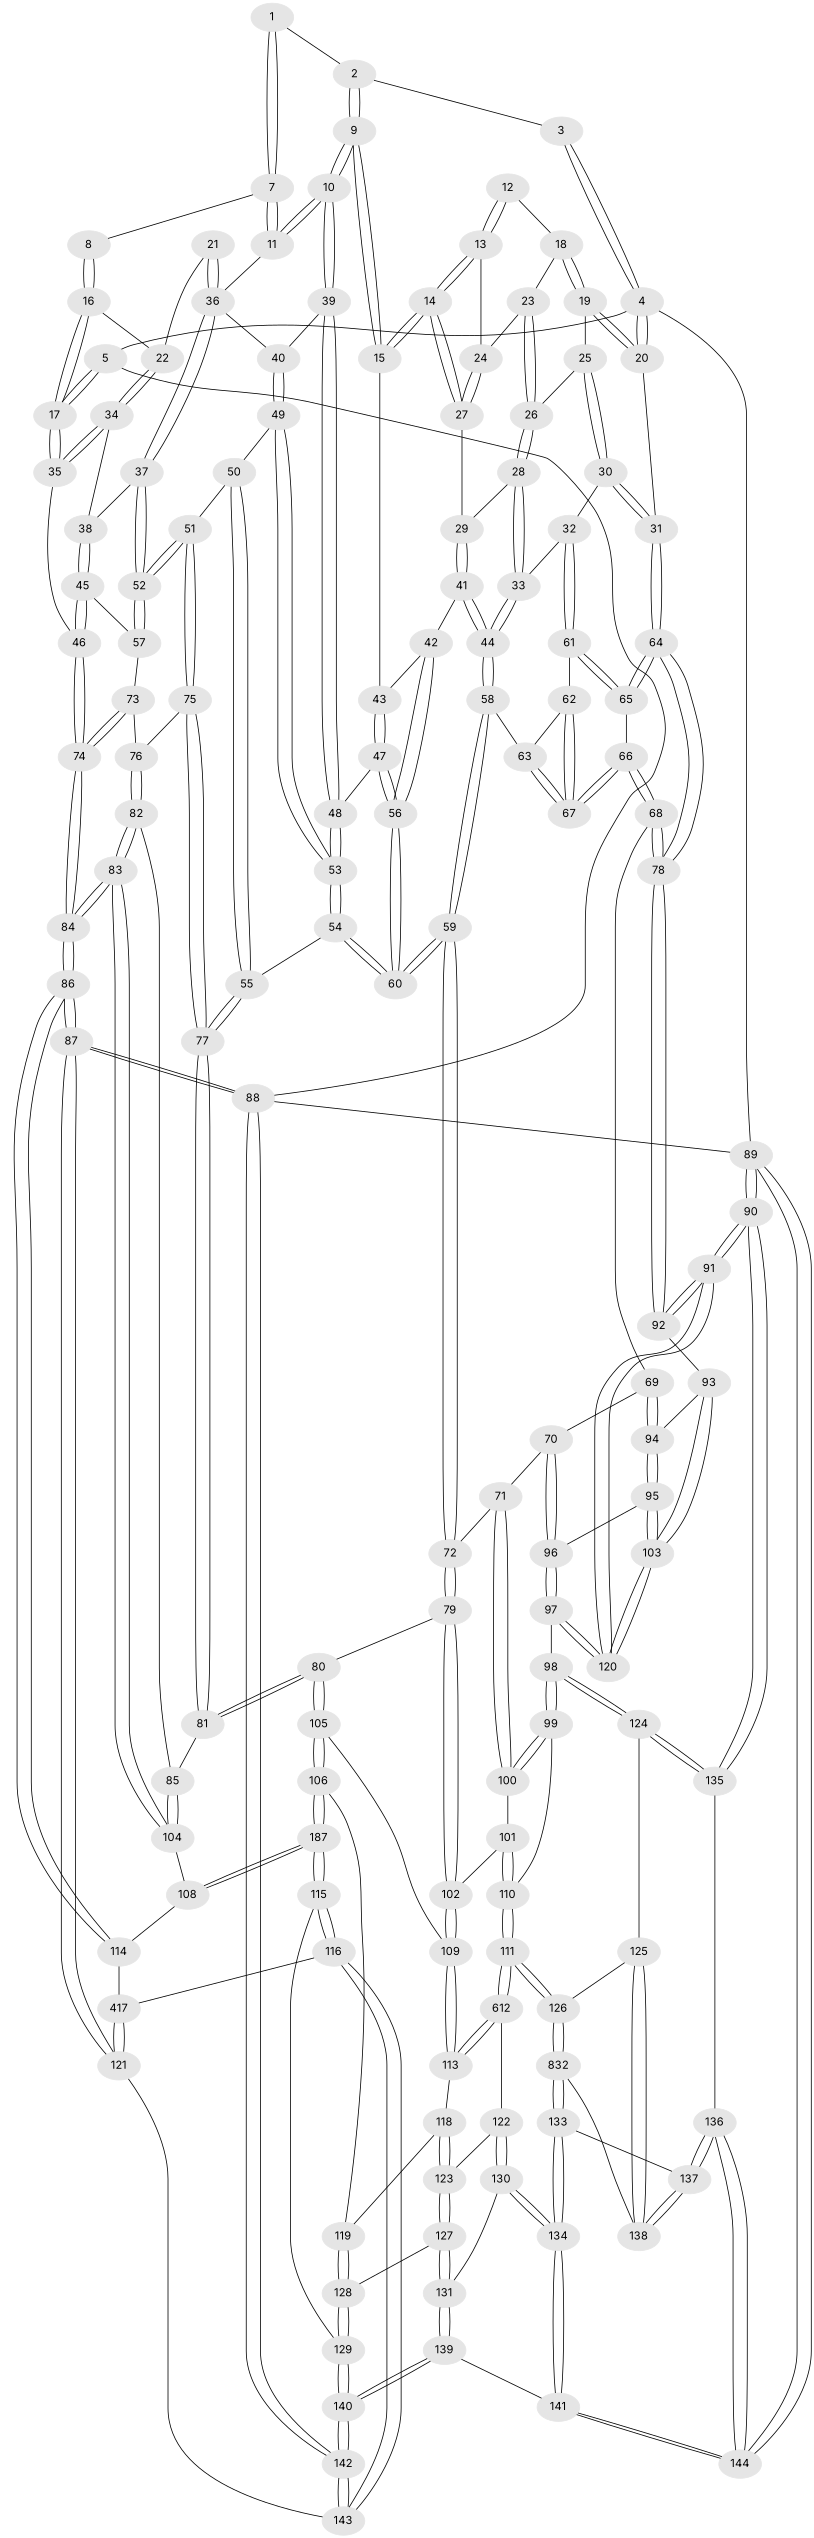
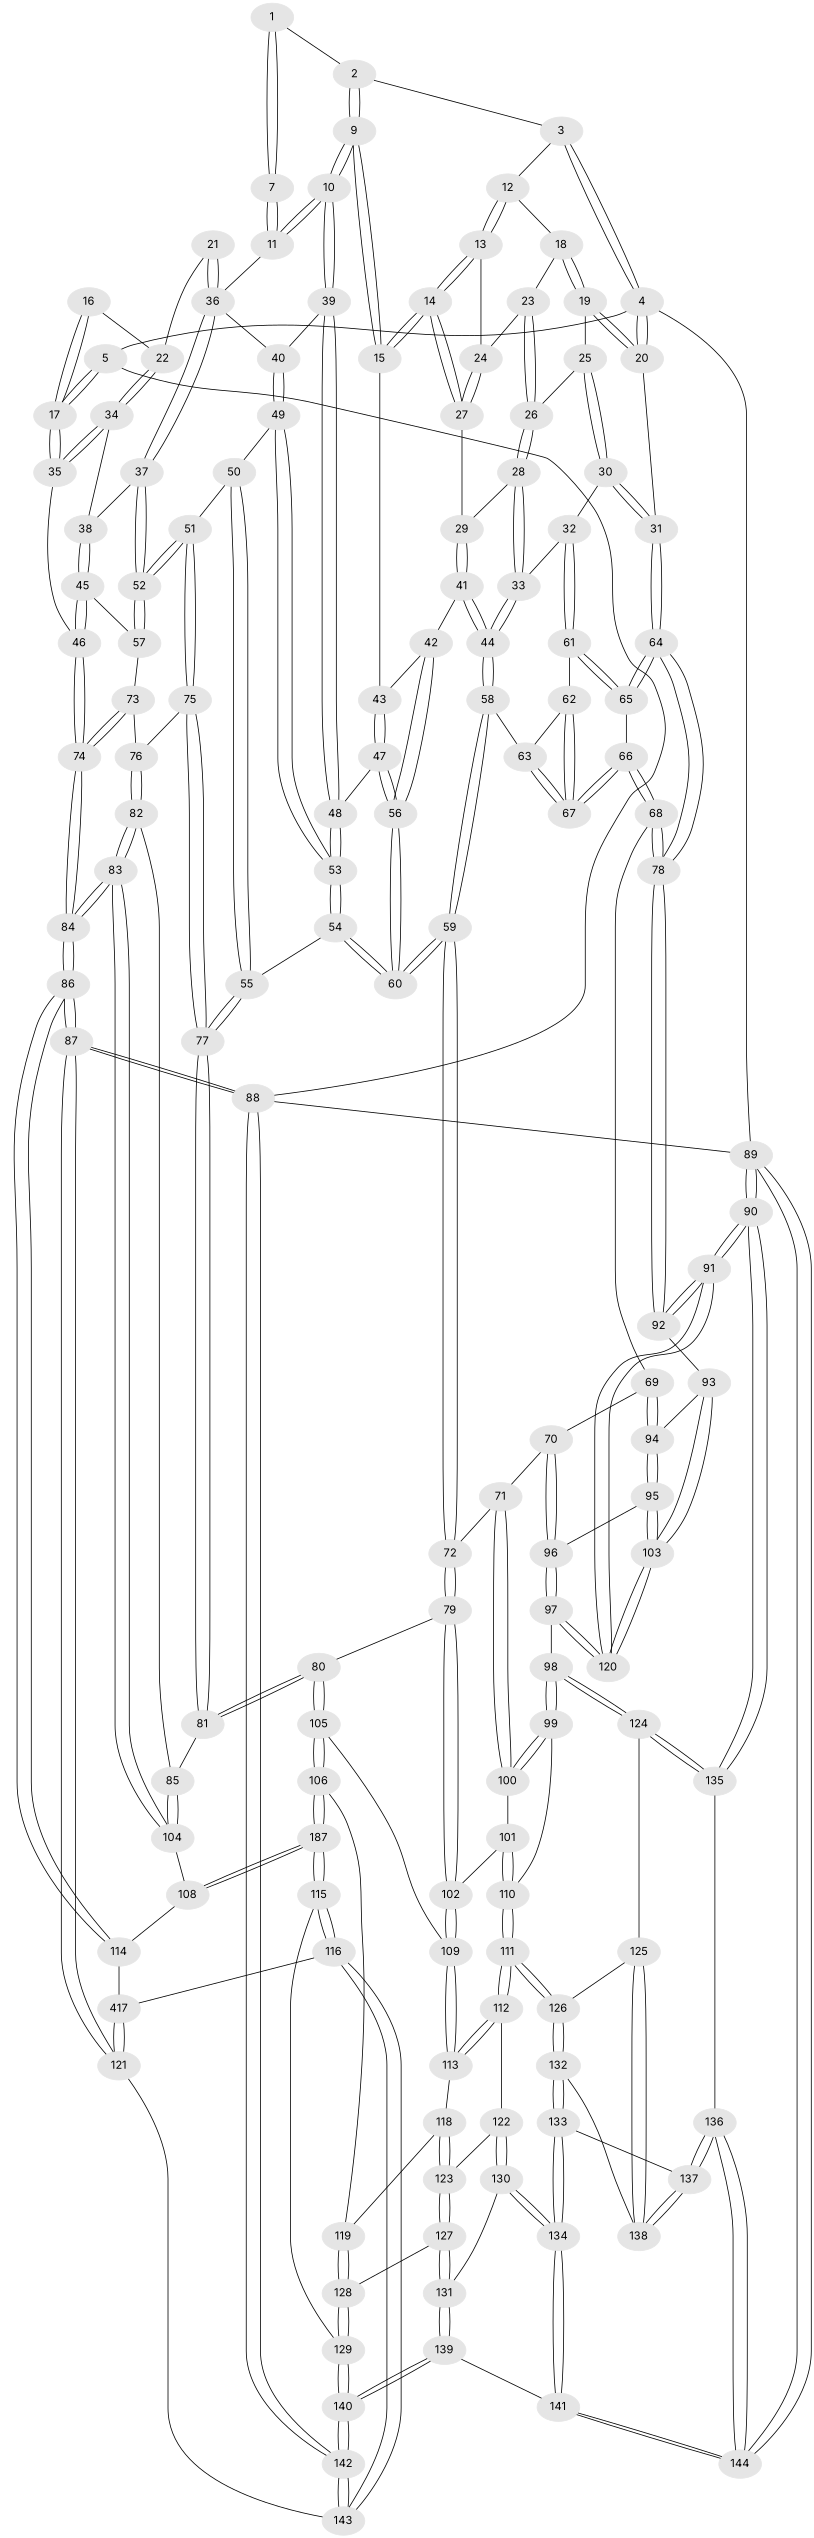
none -> (535, 160)
(89, 245) -> none
(502, 2009) -> (502, 2009)
(558, 2066) -> (558, 2066)
